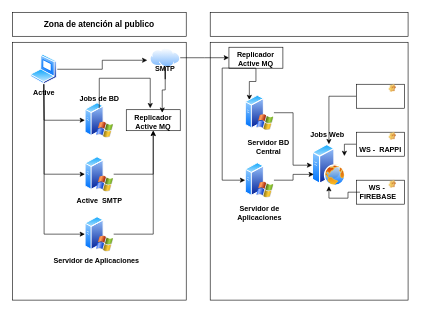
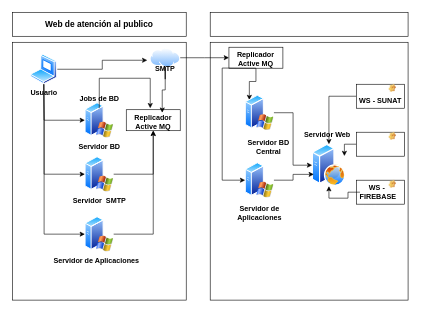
(99, 24) -> (99, 24)
(44, 93) -> (44, 93)
none -> (381, 101)
(328, 135) -> (328, 135)
none -> (99, 147)
(381, 150) -> none
(100, 201) -> (100, 201)
